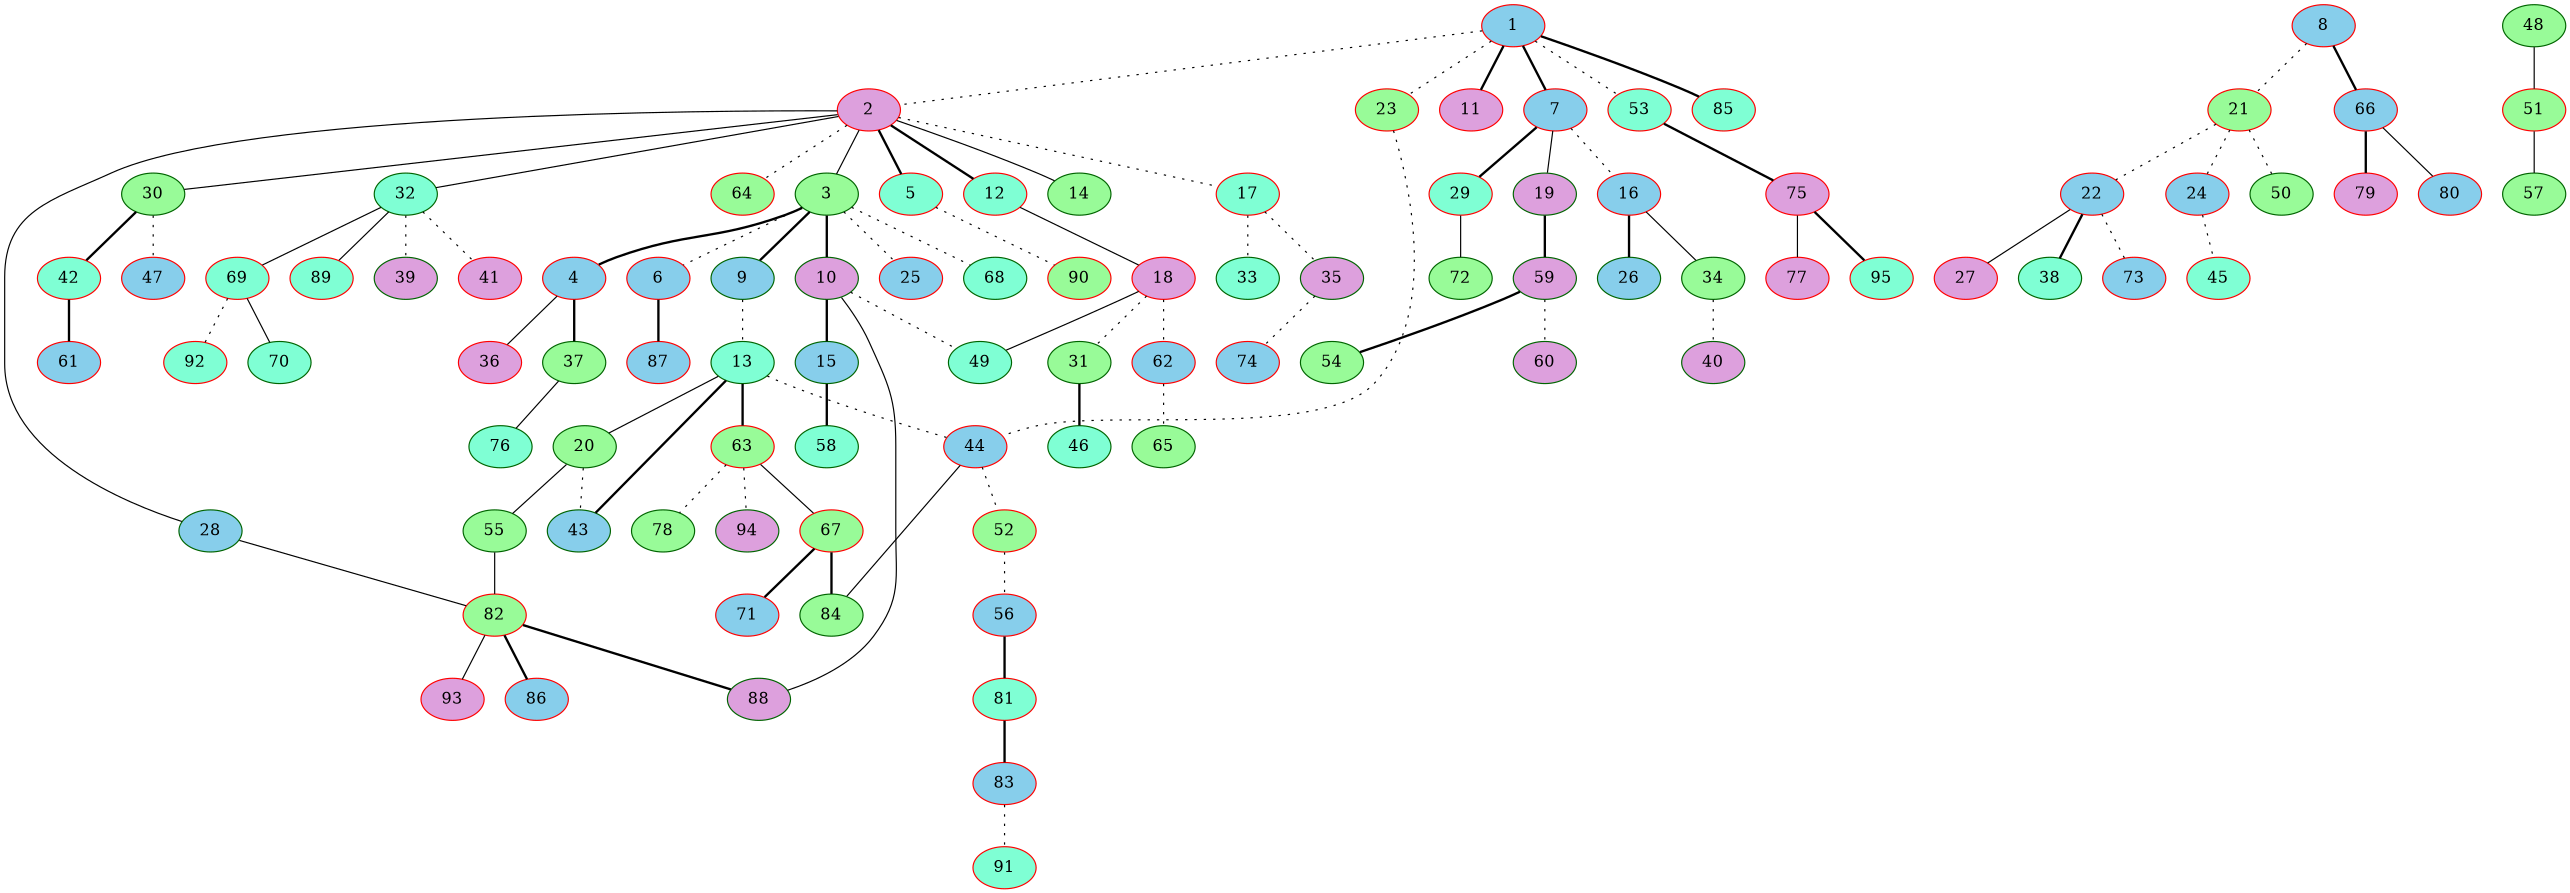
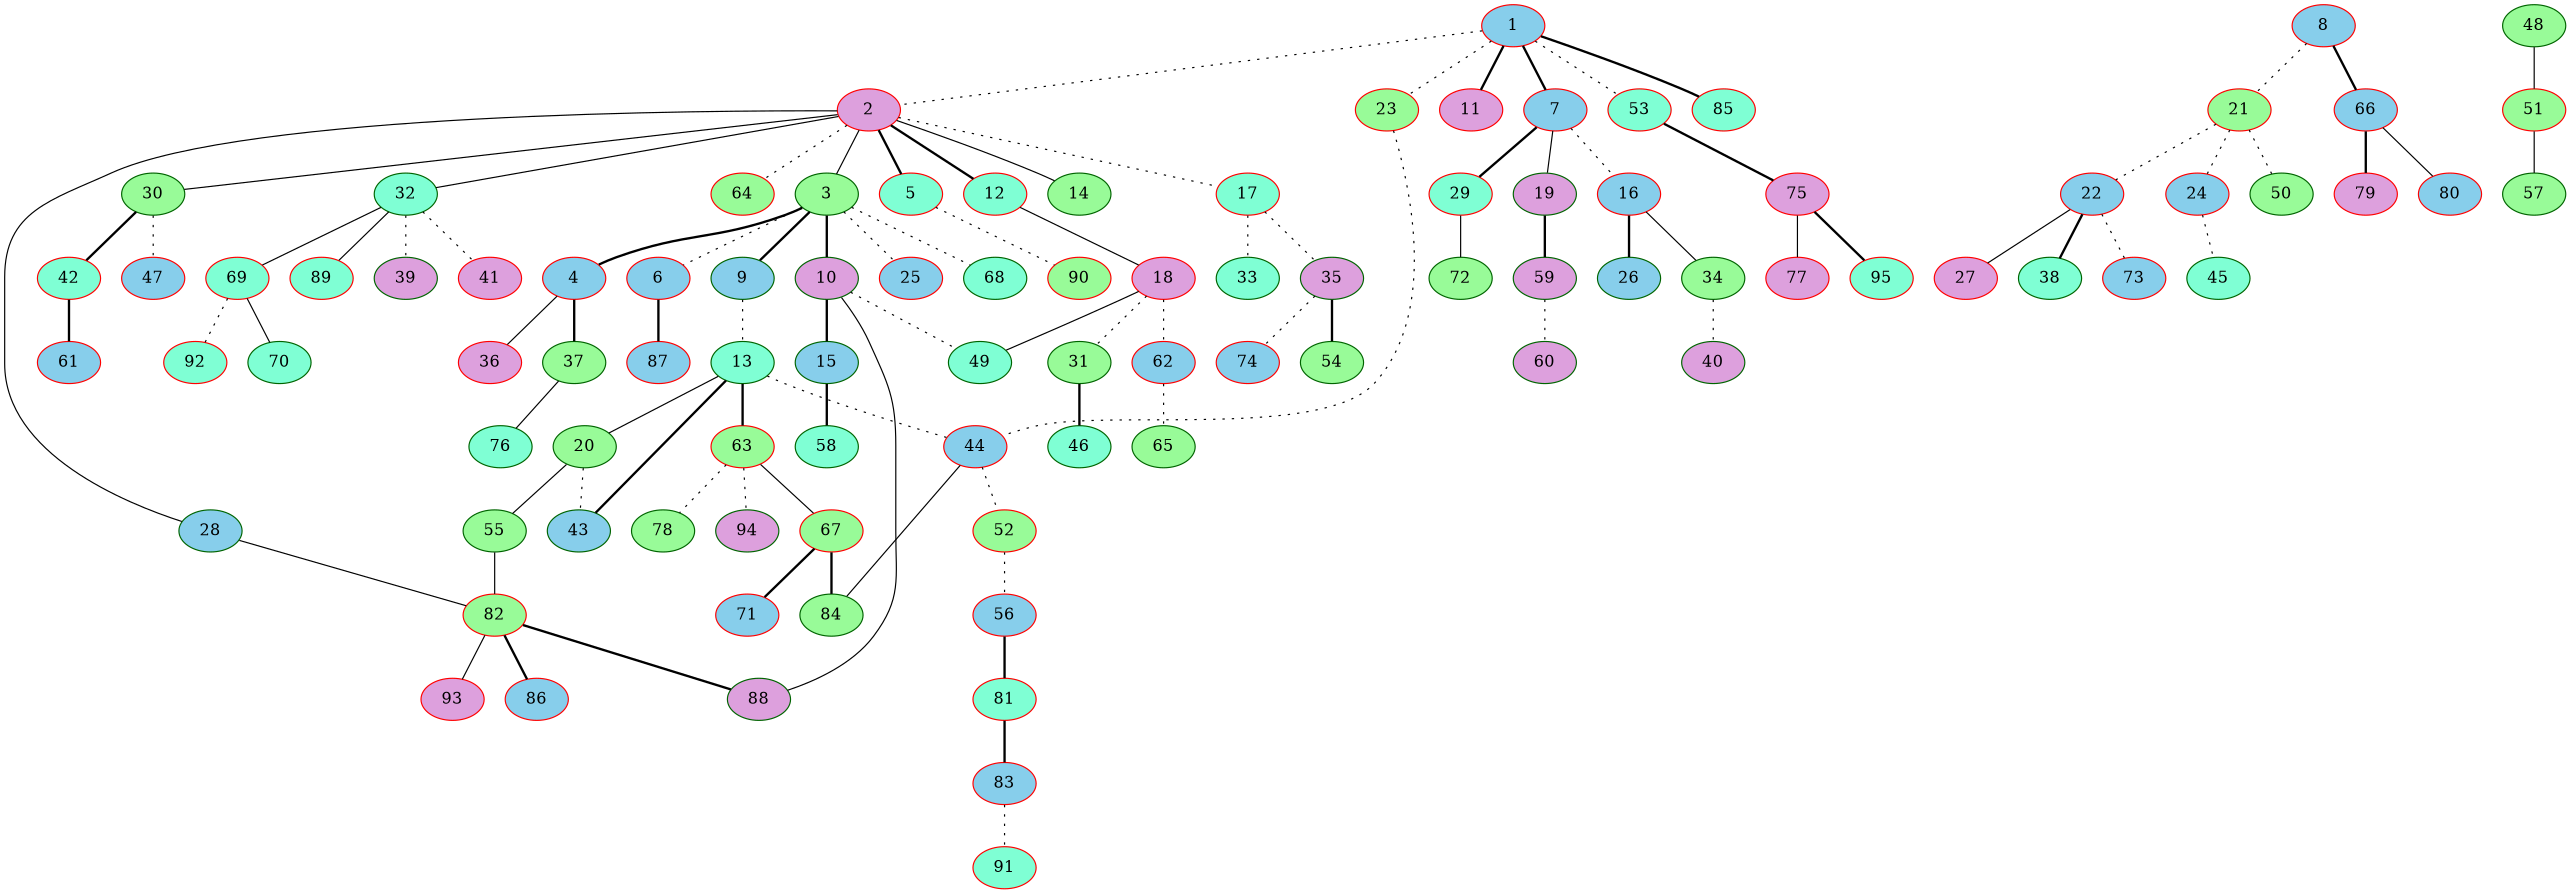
(2218, 278) -> (2218, 278)
(1441, 324) -> (1332, 321)
